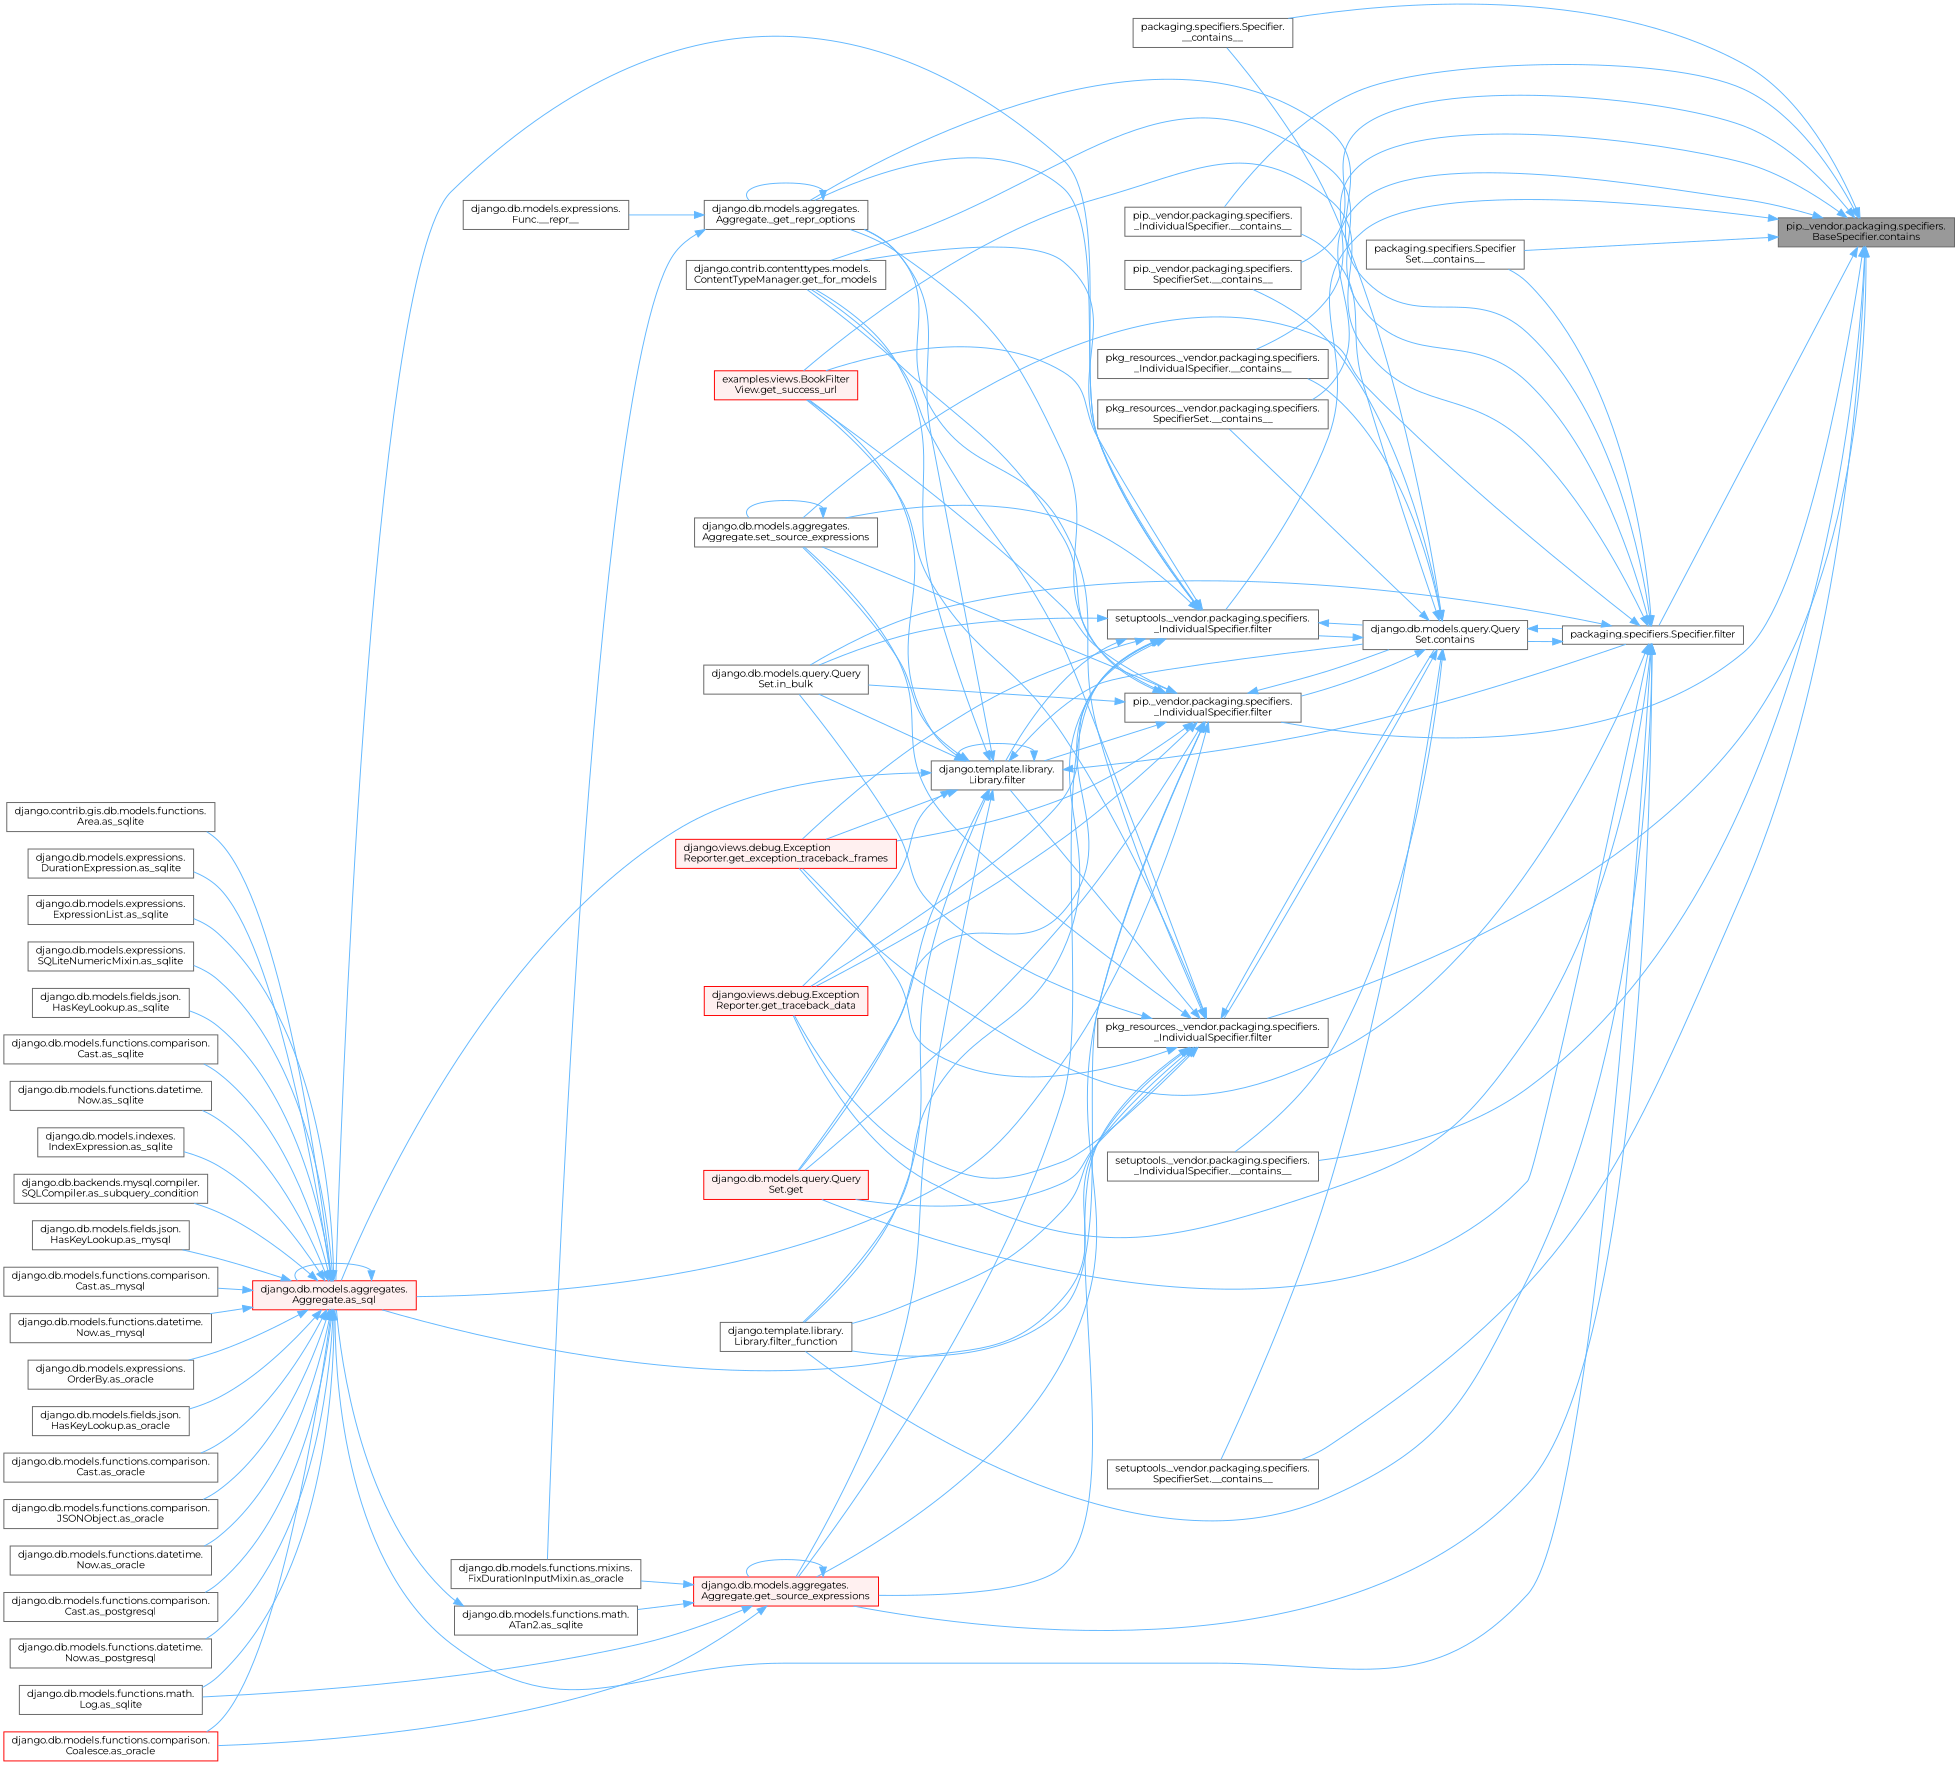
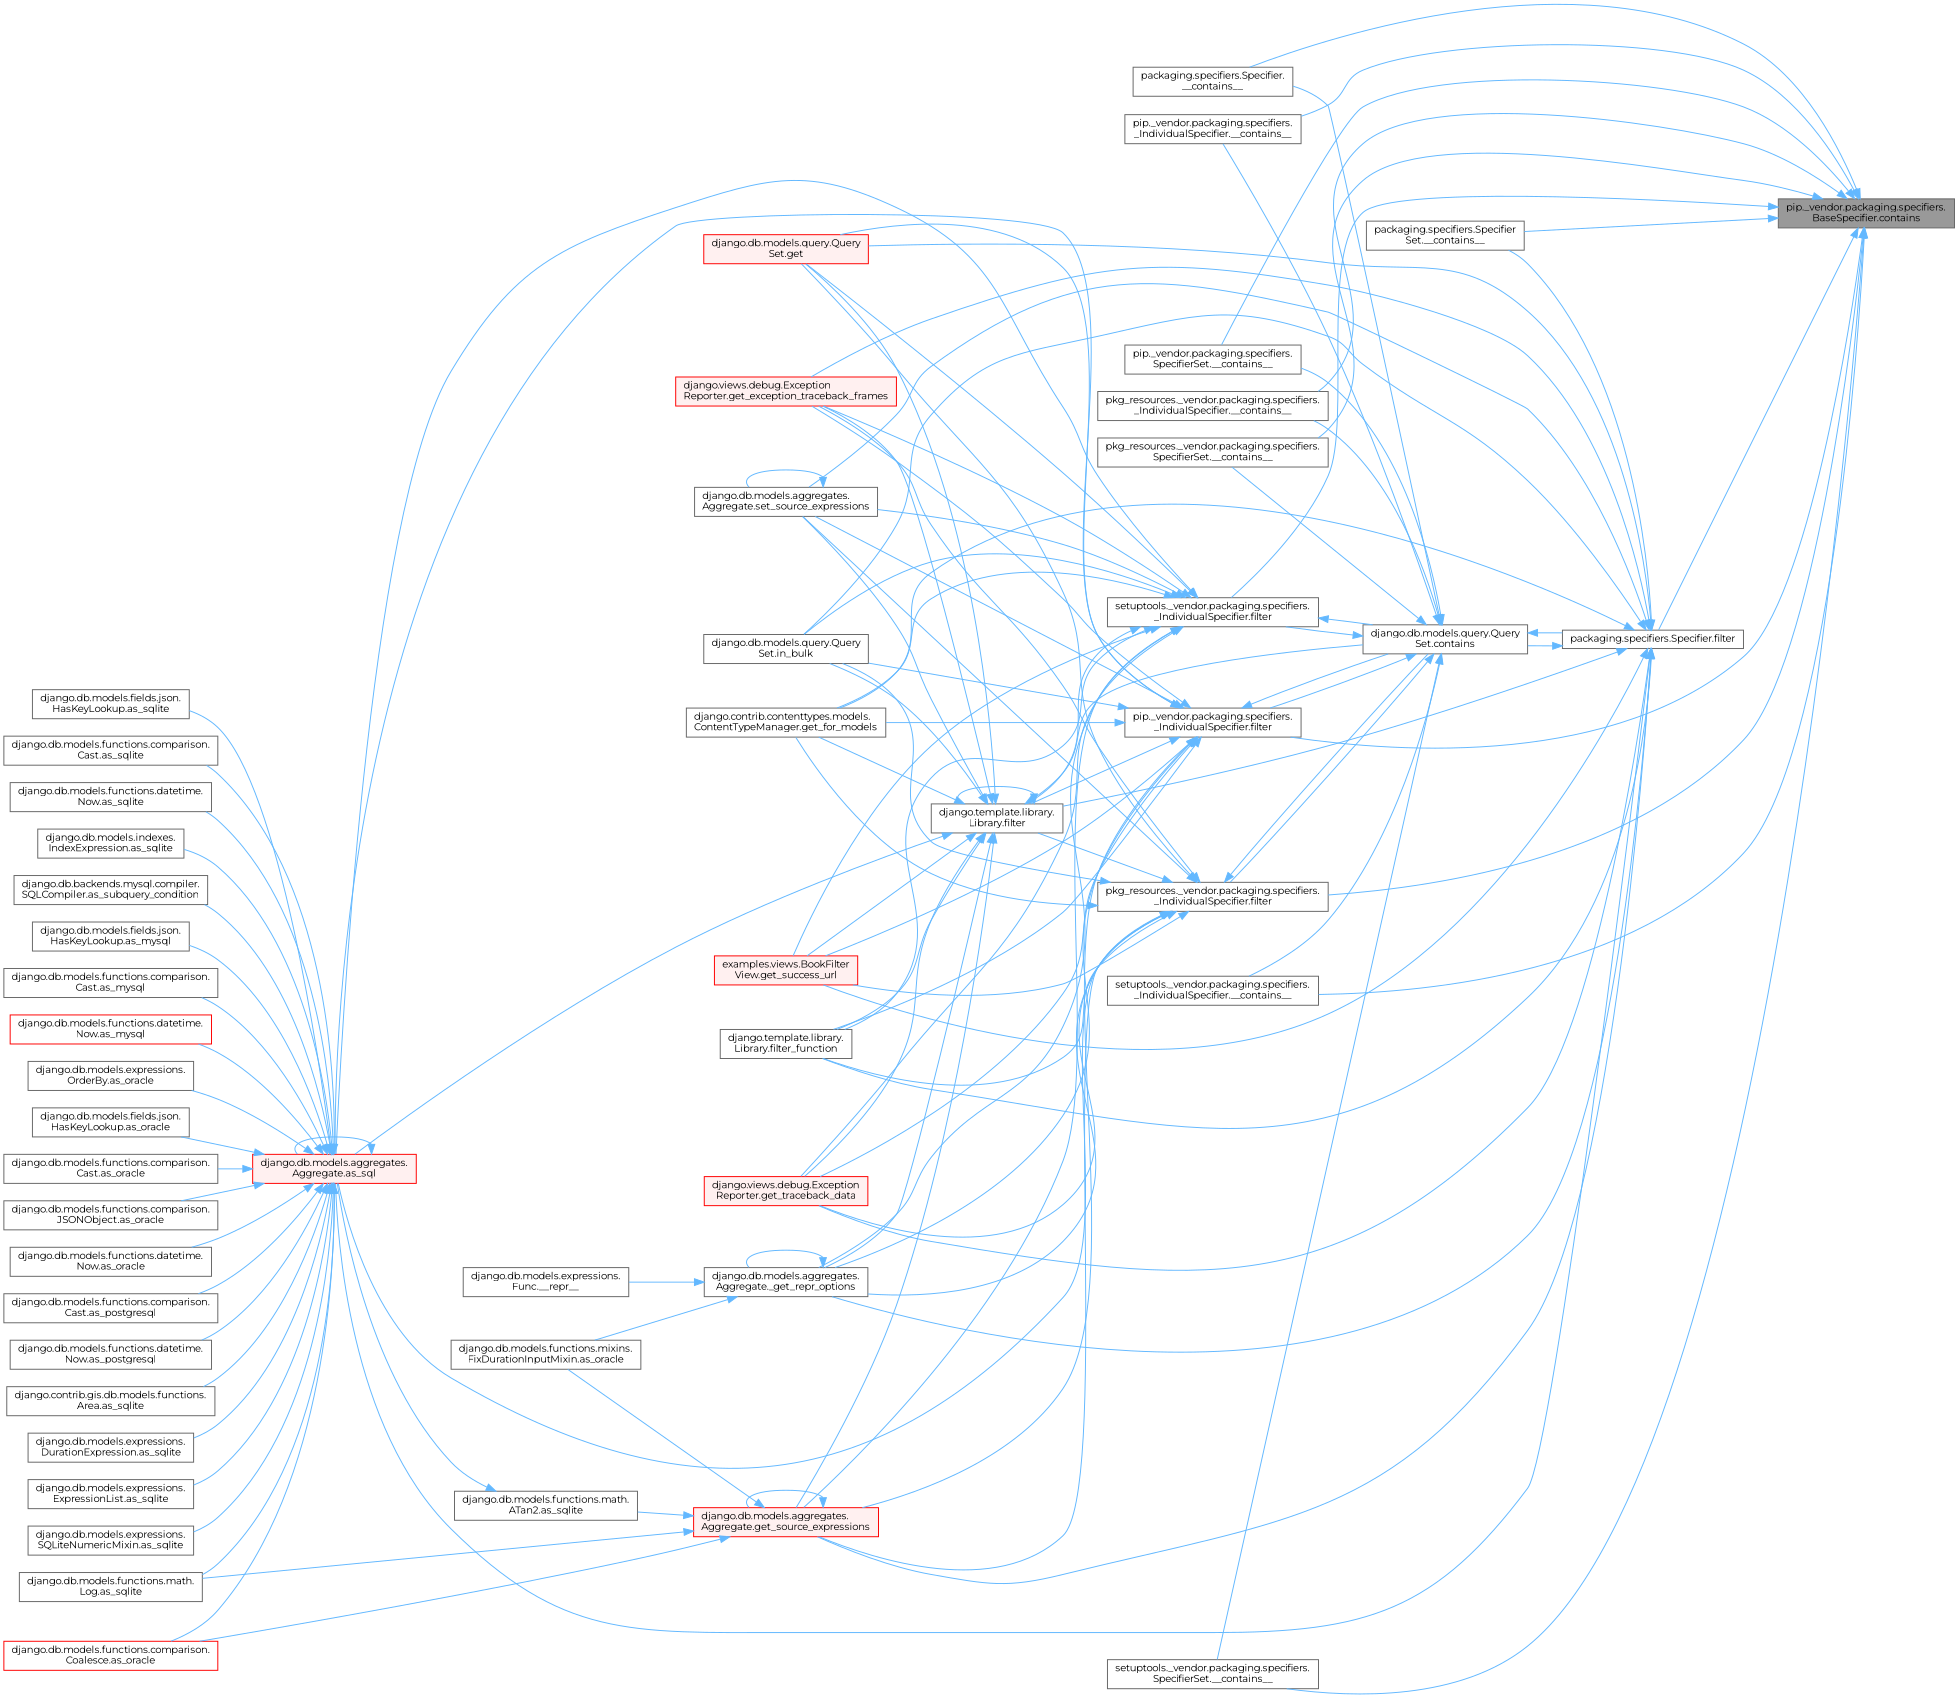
(1353, 725) -> (1316, 749)
(111, 1328) -> (111, 1029)
